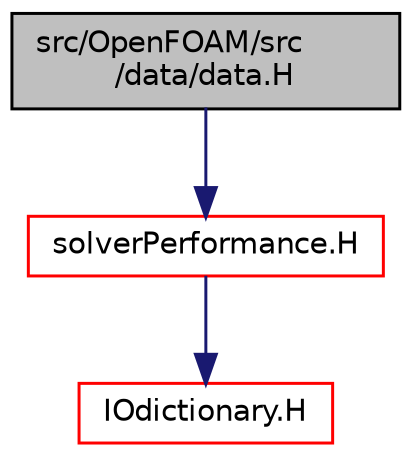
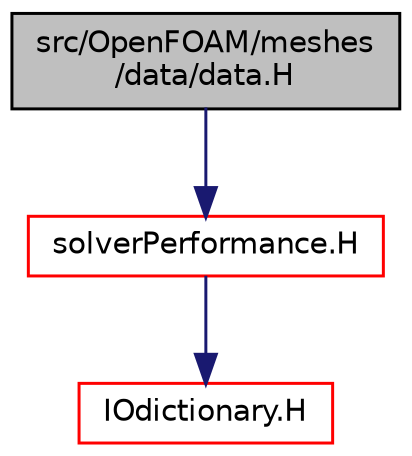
(206, 61) -> (206, 61)
